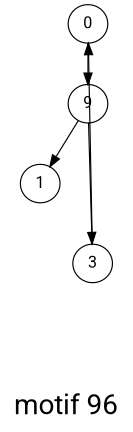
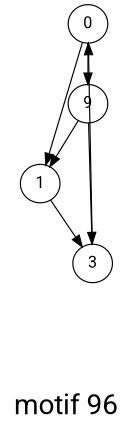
none -> (66, 98)
none -> (63, 219)
